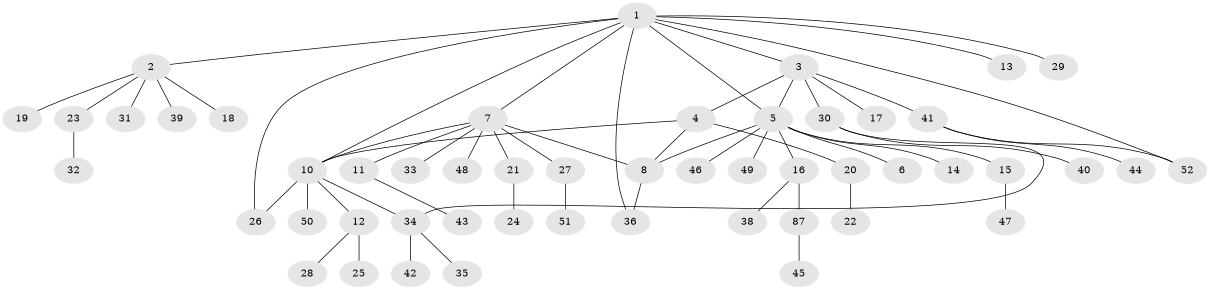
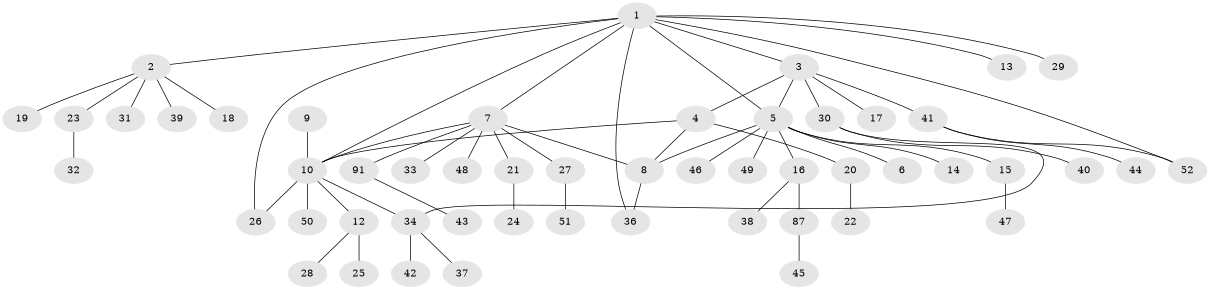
none -> (307, 119)
(359, 171) -> (359, 171)
(462, 274) -> (462, 274)
